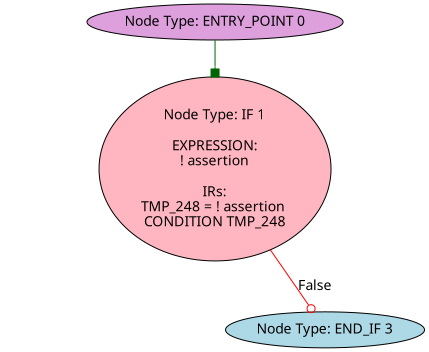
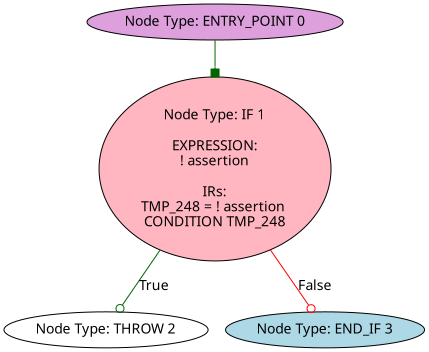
none -> (106, 330)
